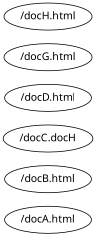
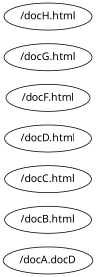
none -> (48, 98)
(48, 139) -> (48, 179)
(48, 220) -> (48, 260)
